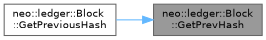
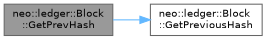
(129, 20) -> (126, 20)
